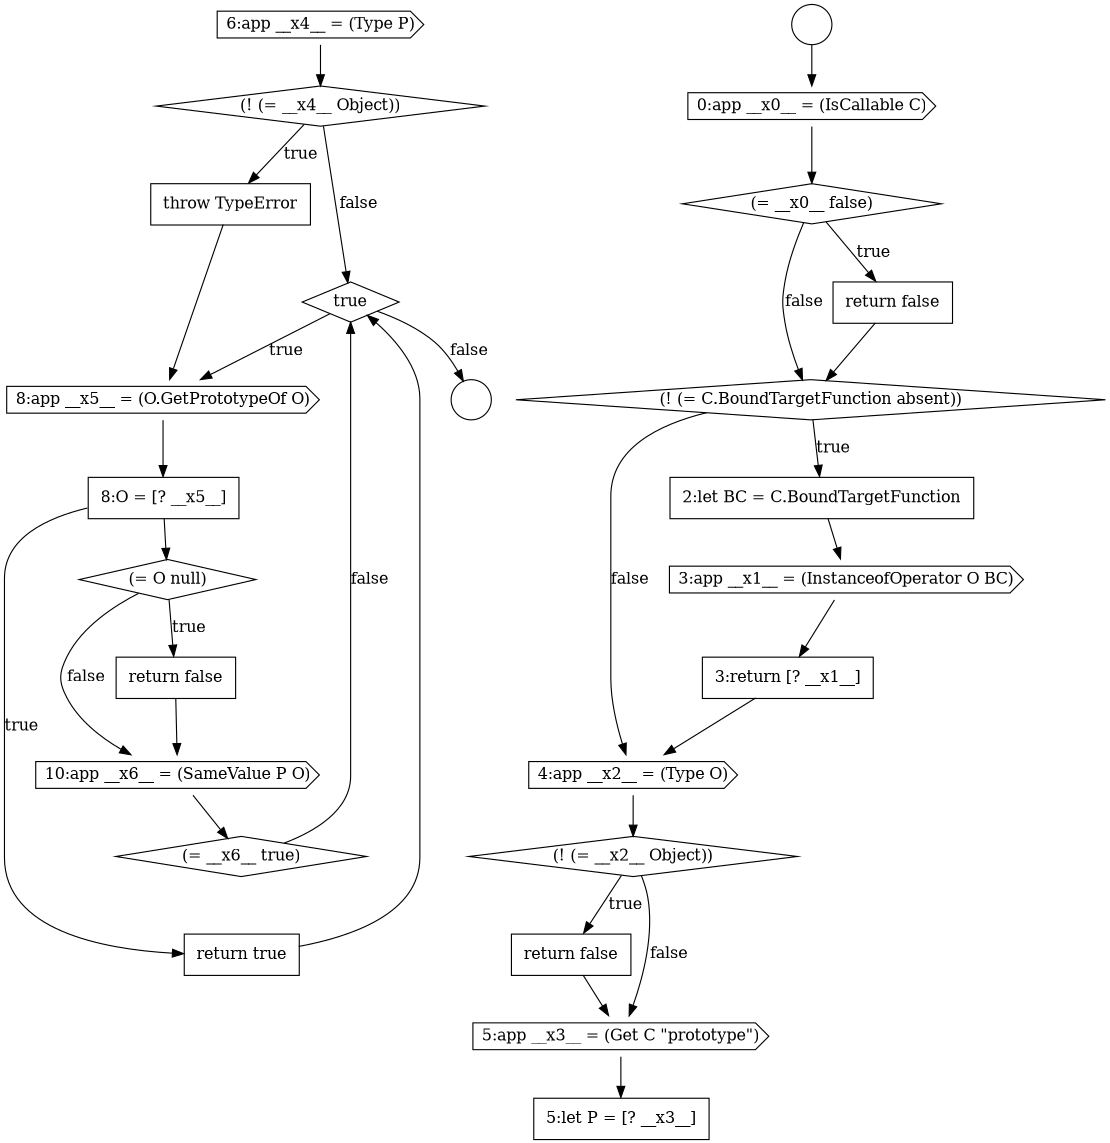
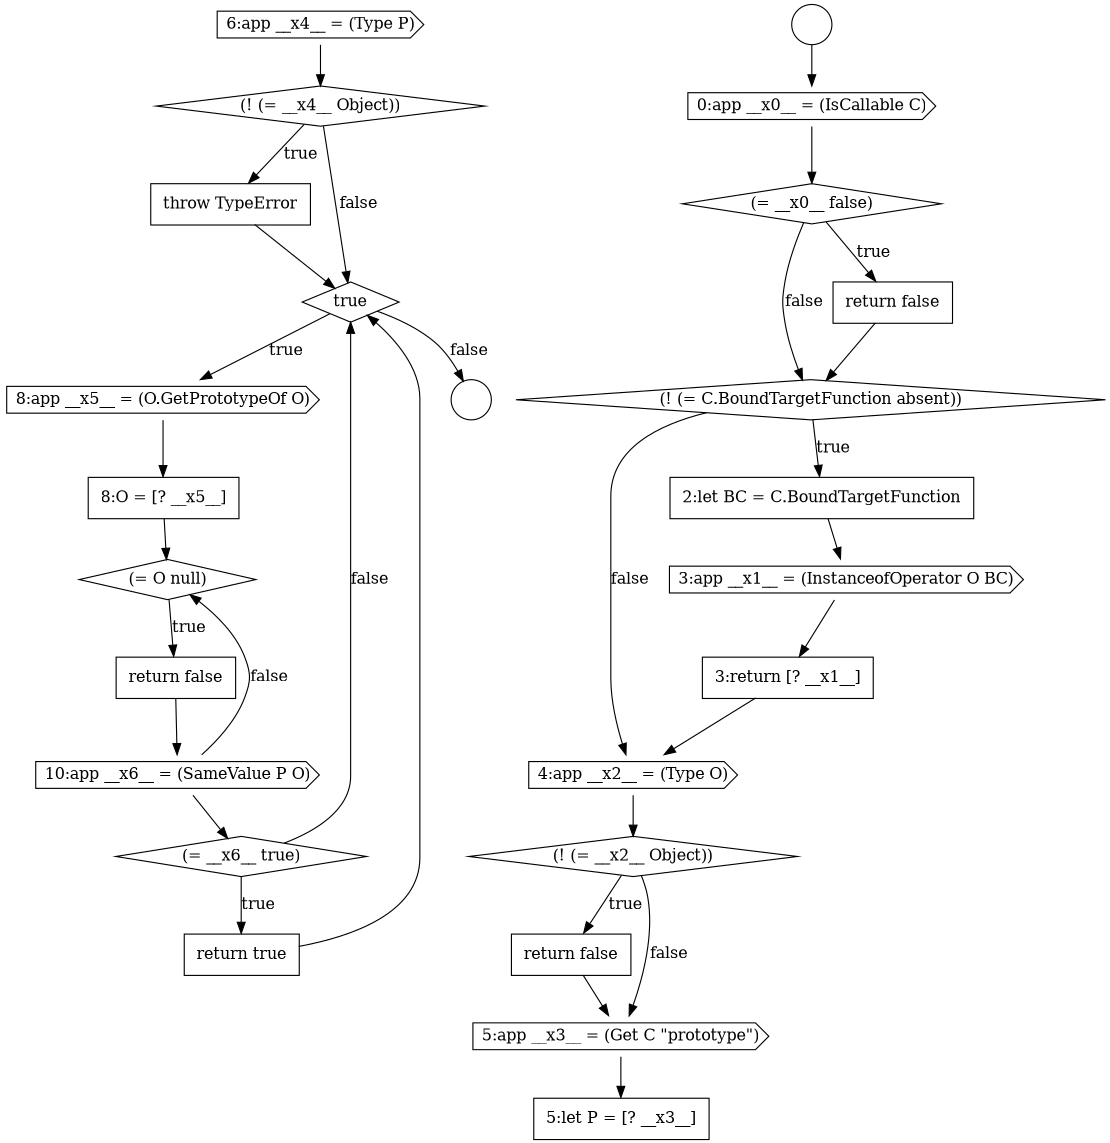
(198, 297) -> (290, 253)
(63, 667) -> (249, 677)
(4, 765) -> (241, 900)
